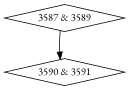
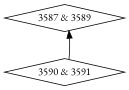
(60, 41) -> (70, 49)
